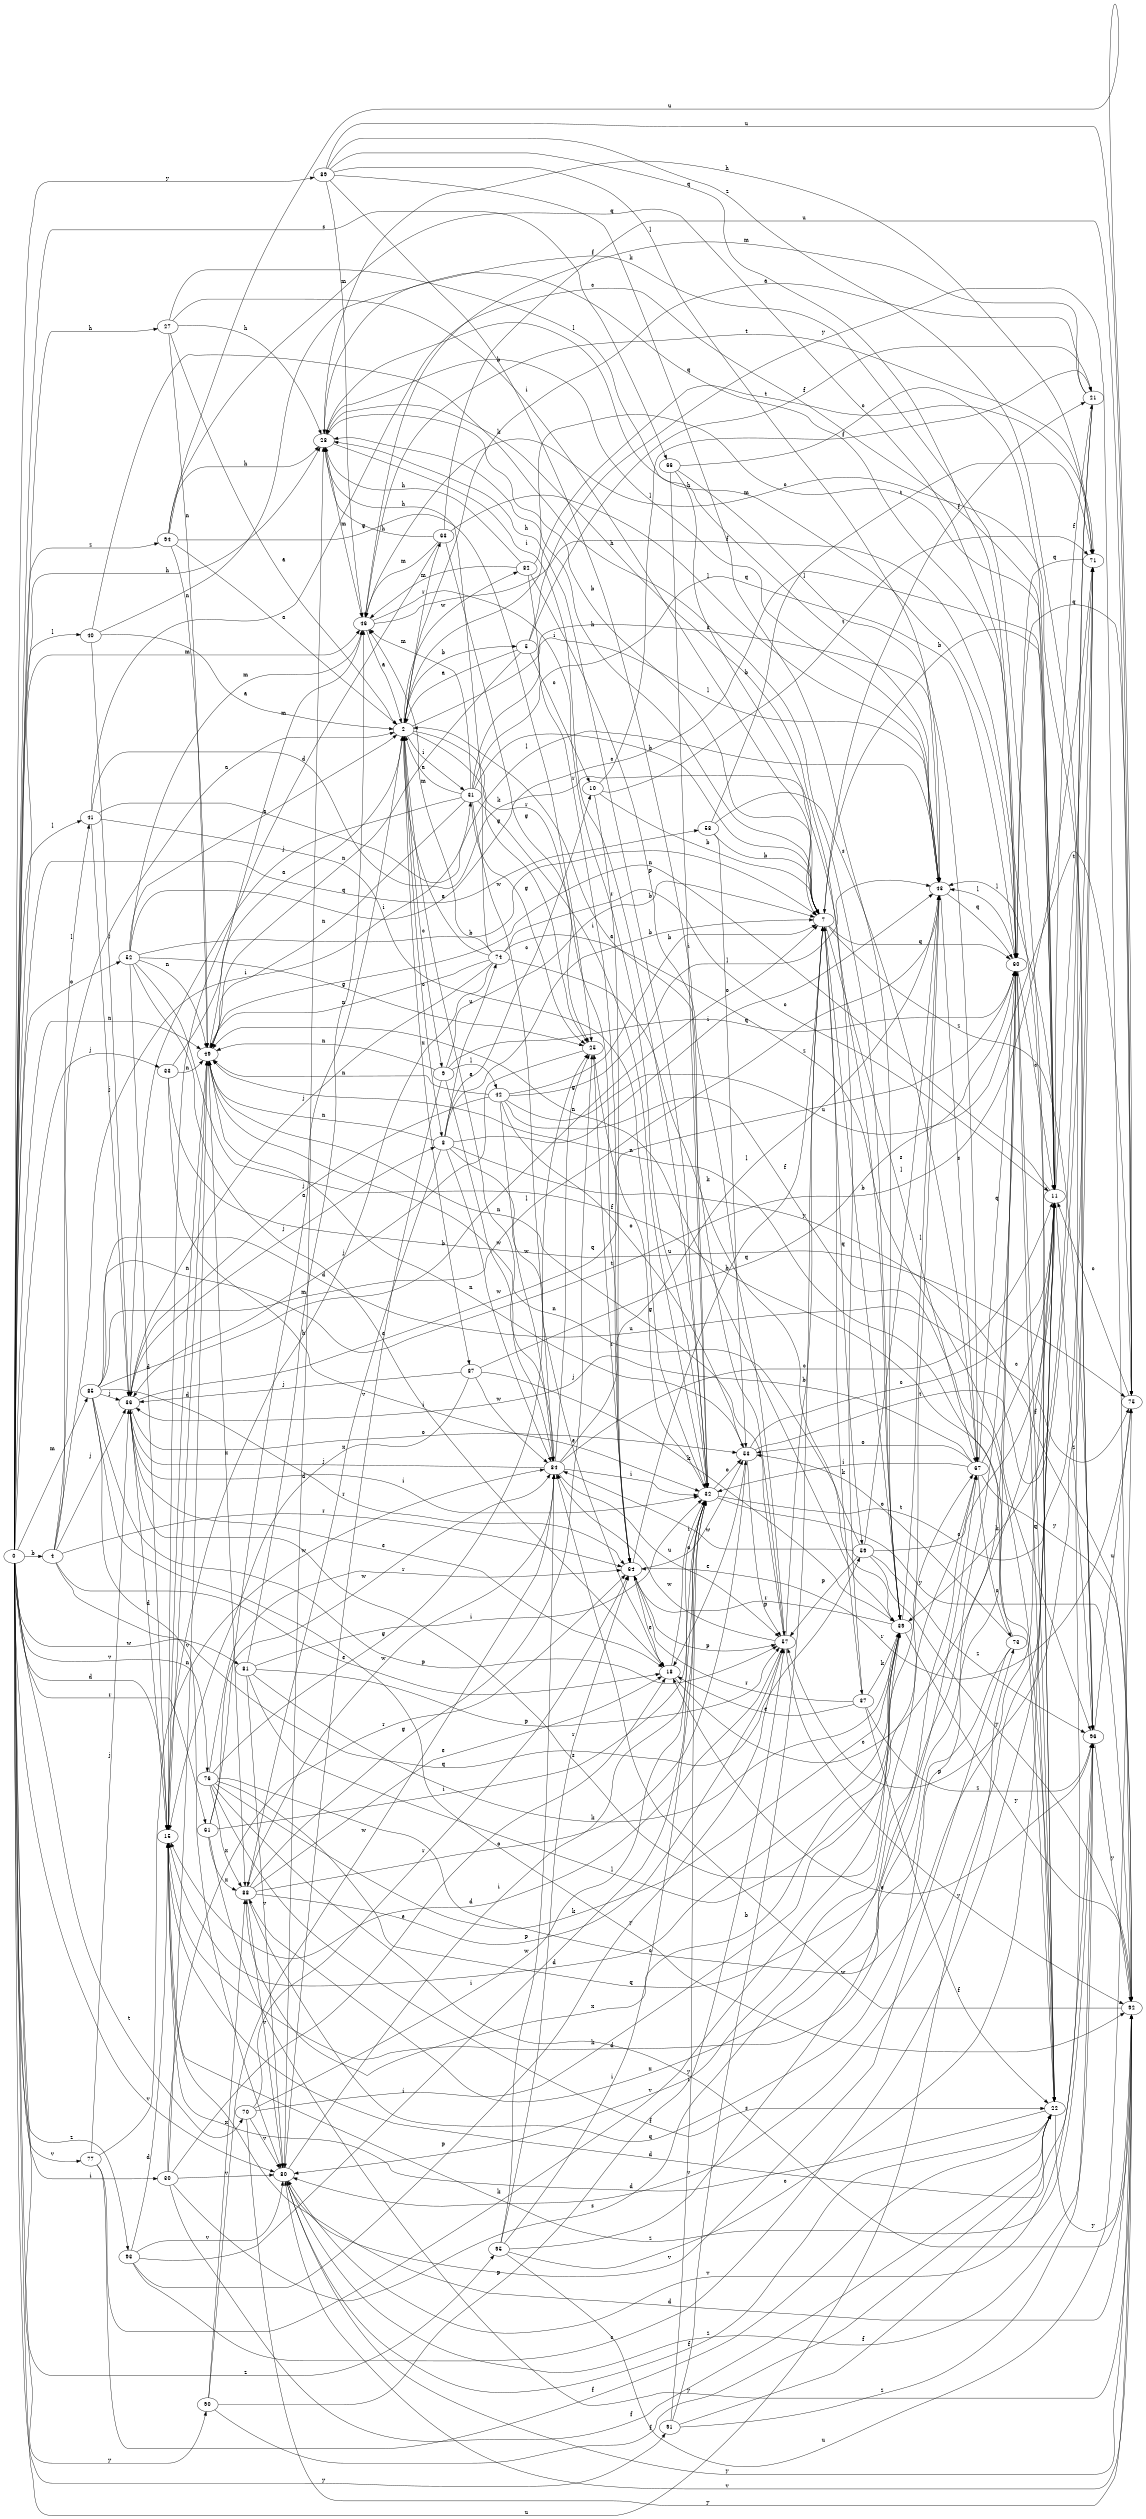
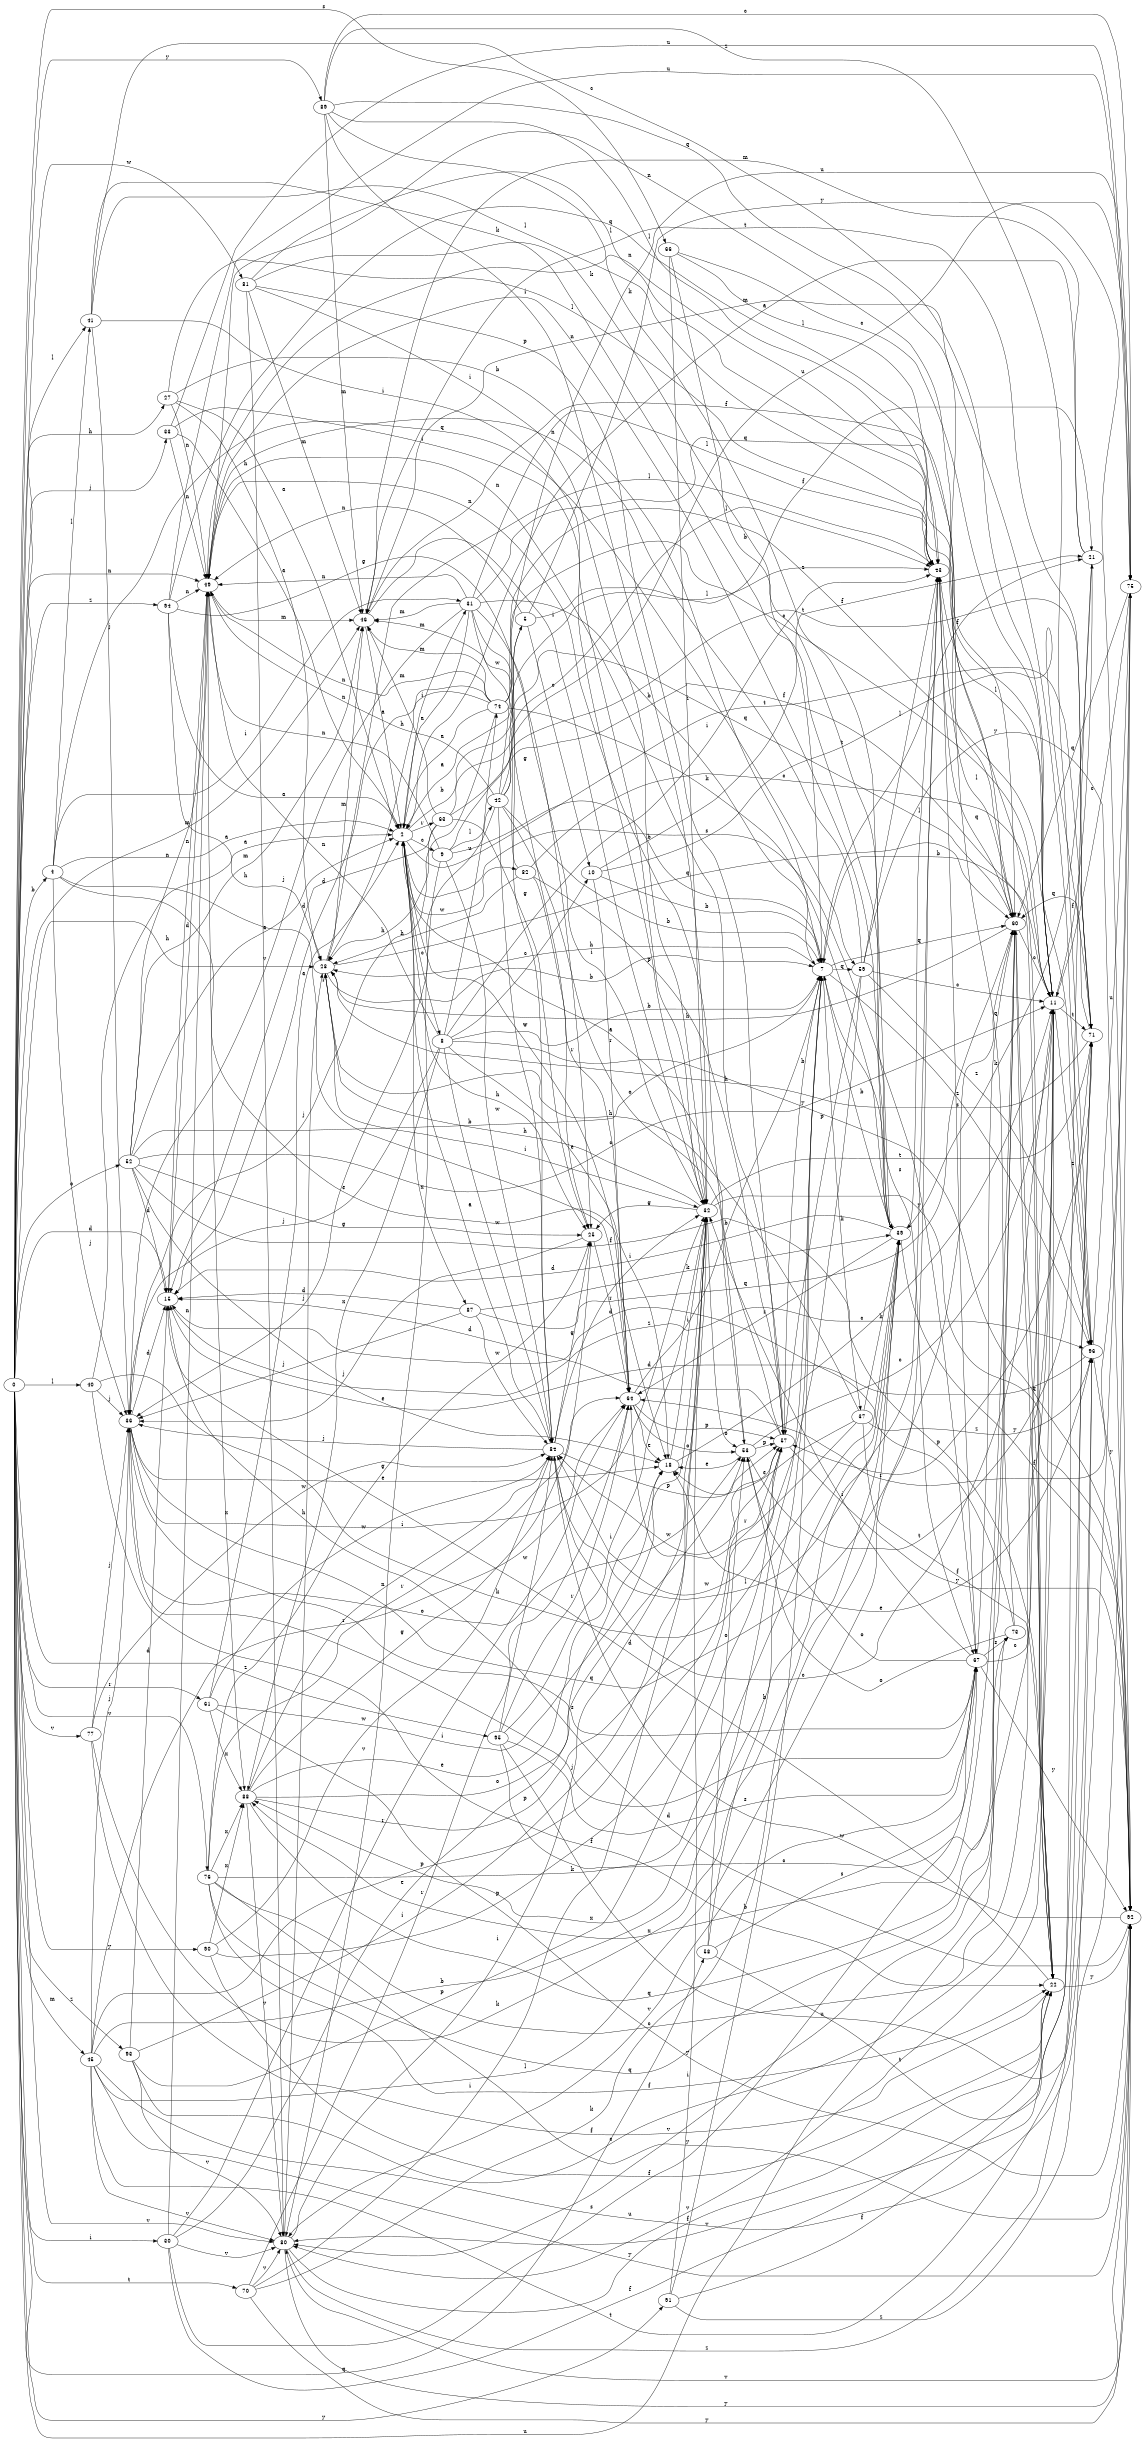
(747, 124) -> (746, 11)
none -> (980, 610)
(499, 821) -> (498, 1095)
(262, 1254) -> (273, 1227)
(91, 1391) -> (91, 2060)
(670, 1550) -> (669, 1486)
(384, 1659) -> (383, 1584)
